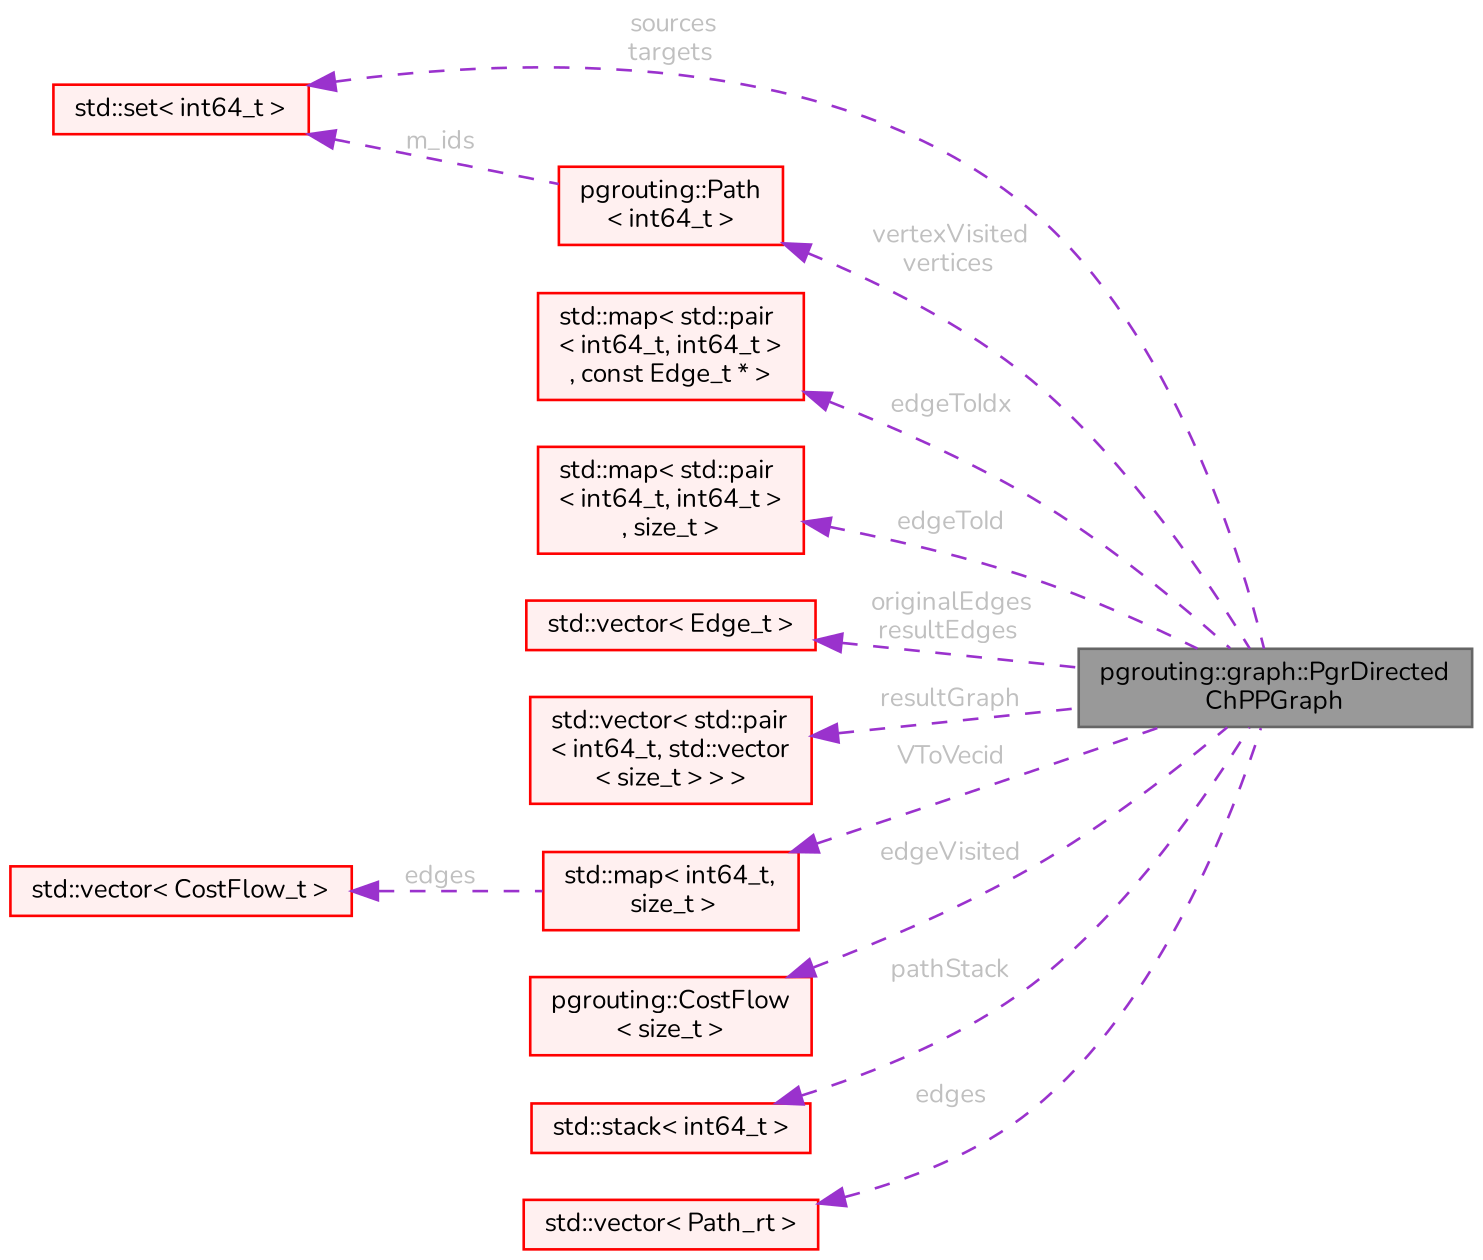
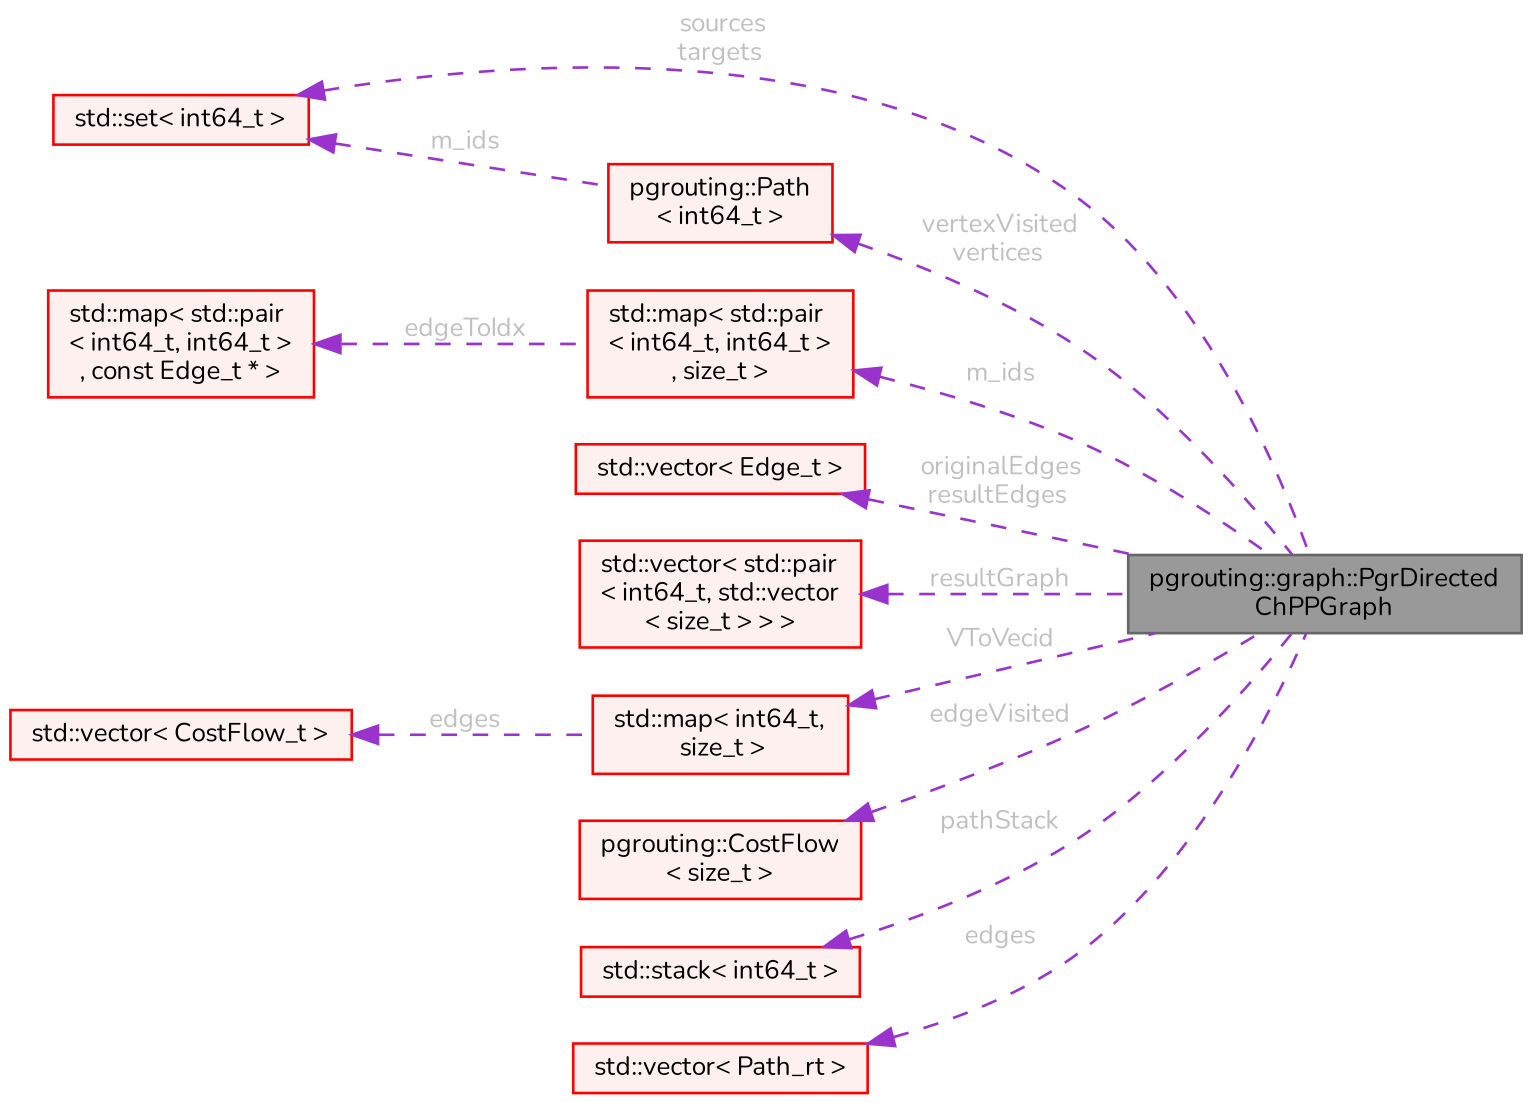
(1043, 504) -> (464, 344)
(948, 522) -> (998, 374)
